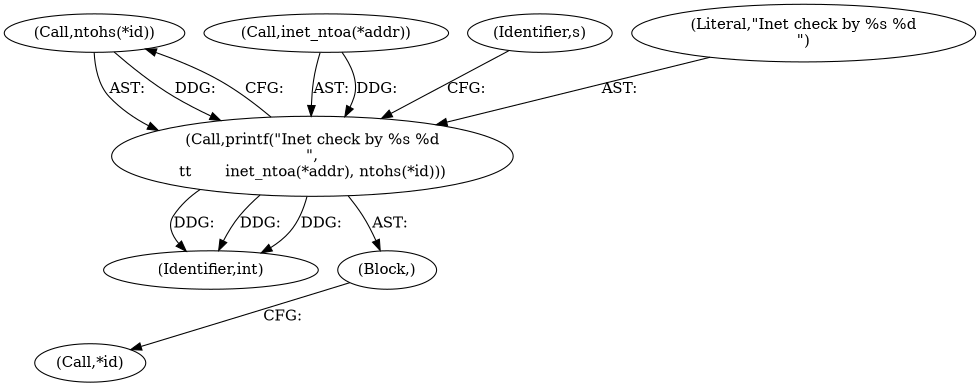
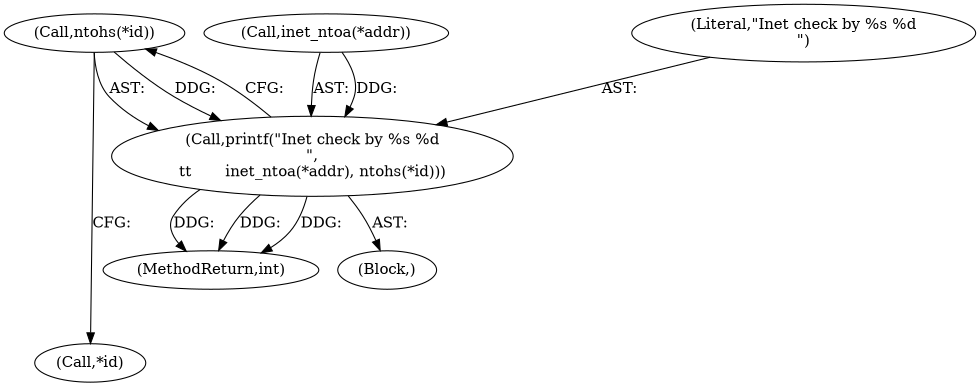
(540, 33) -> none
(211, 270) -> (211, 270)
(246, 315) -> (92, 193)
